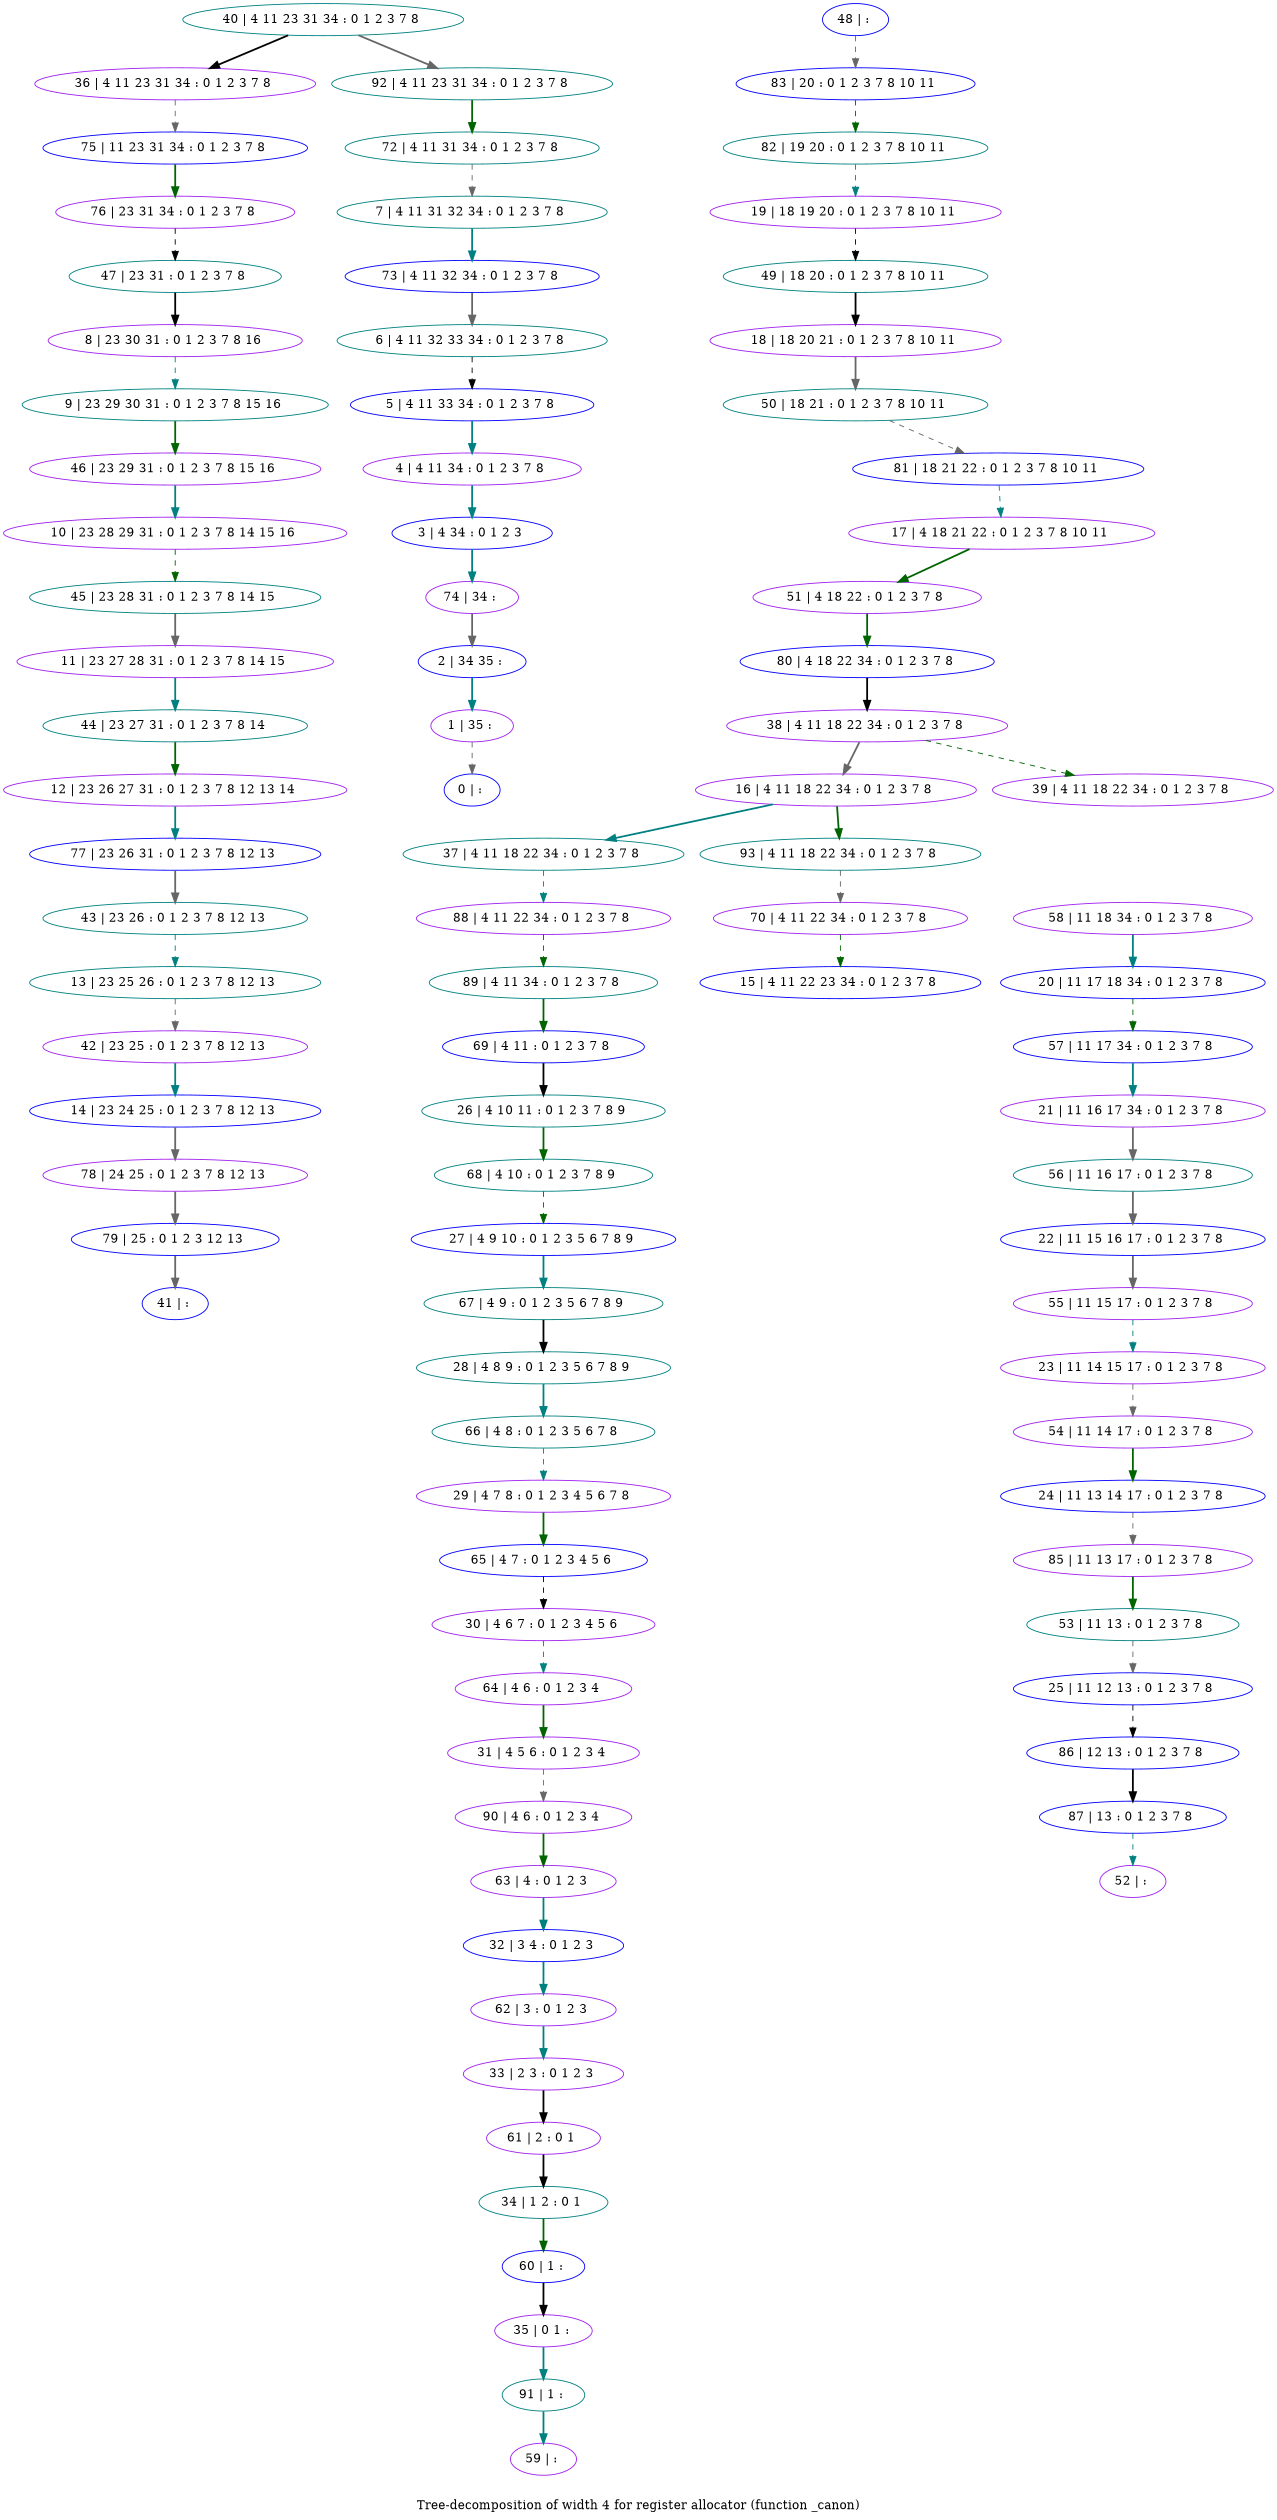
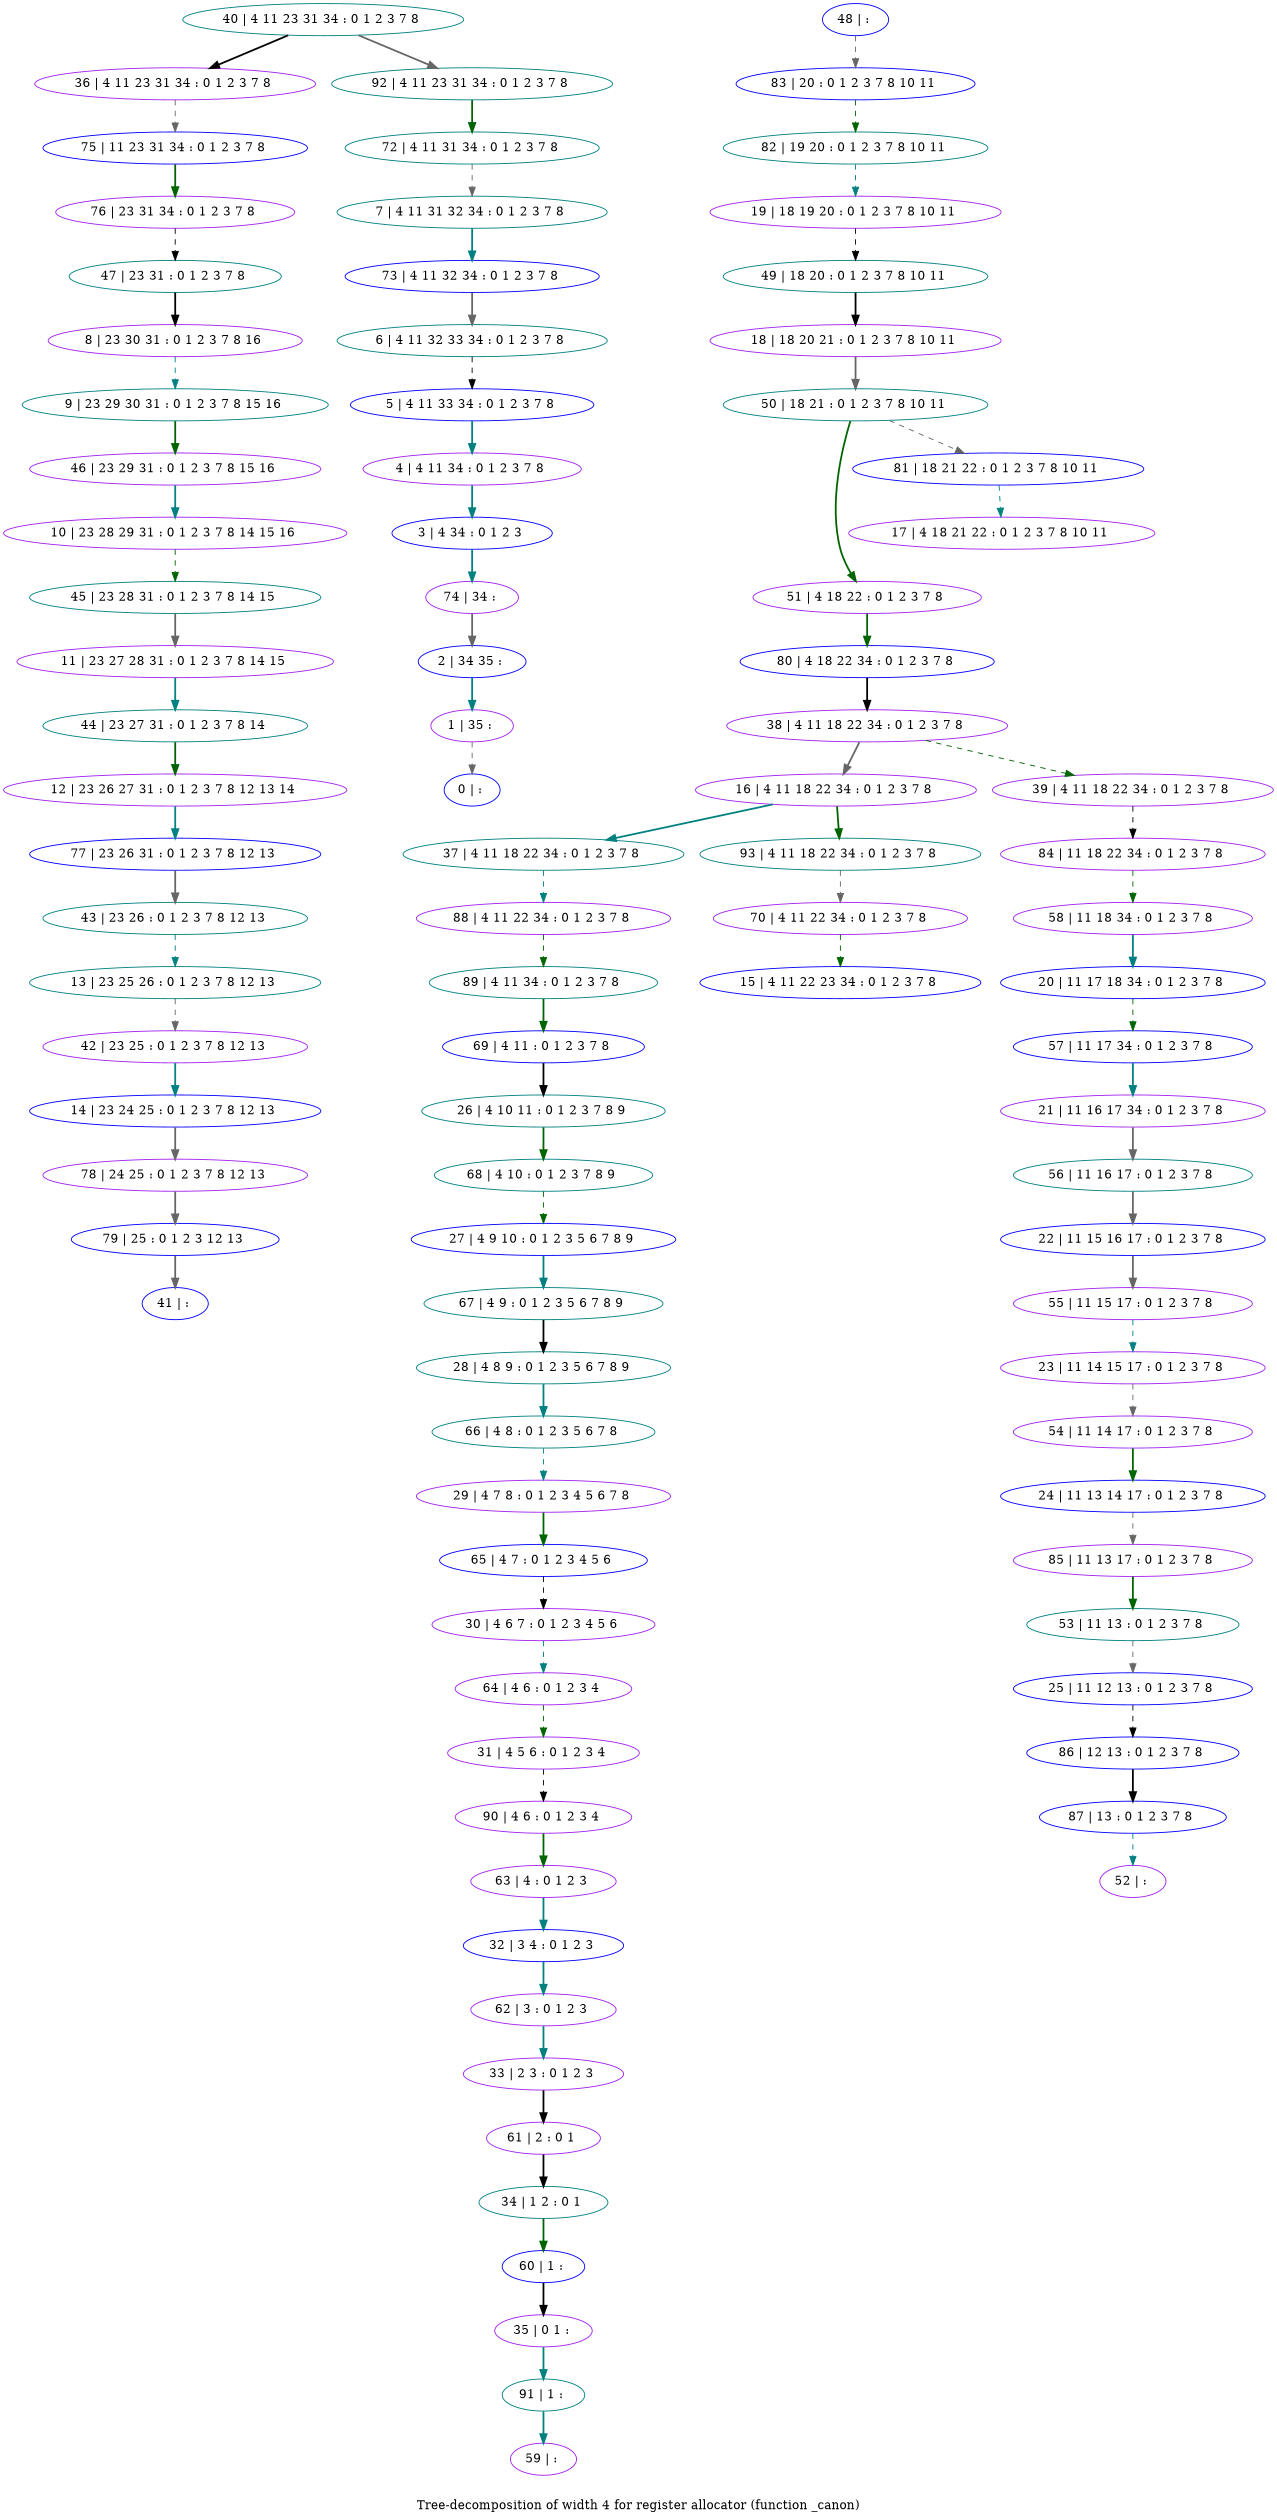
(938, 564) -> (836, 498)
none -> (1133, 854)
(543, 1717) -> (543, 1717)
(543, 1781) -> (543, 1781)
